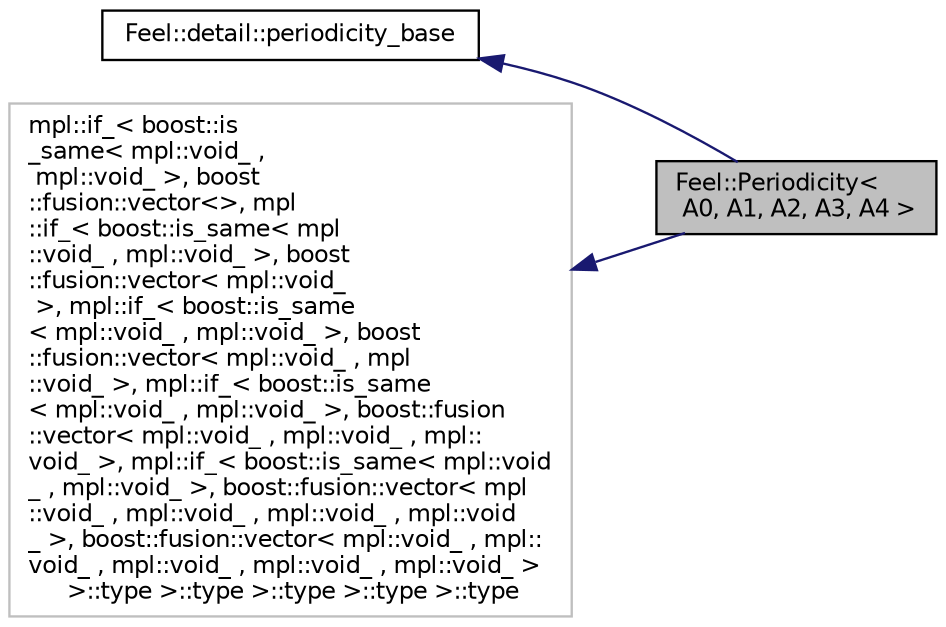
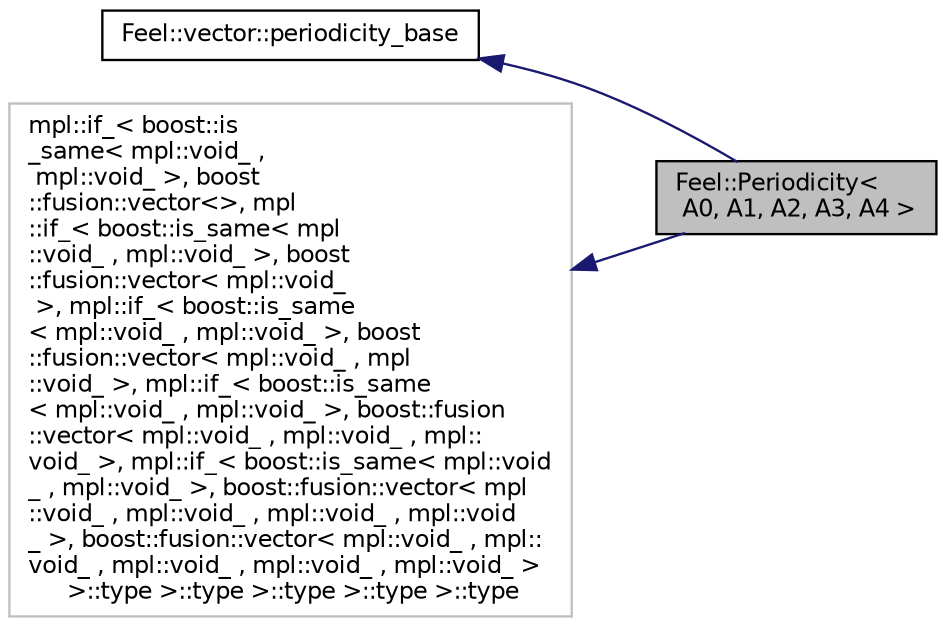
(291, 35) -> (291, 35)
